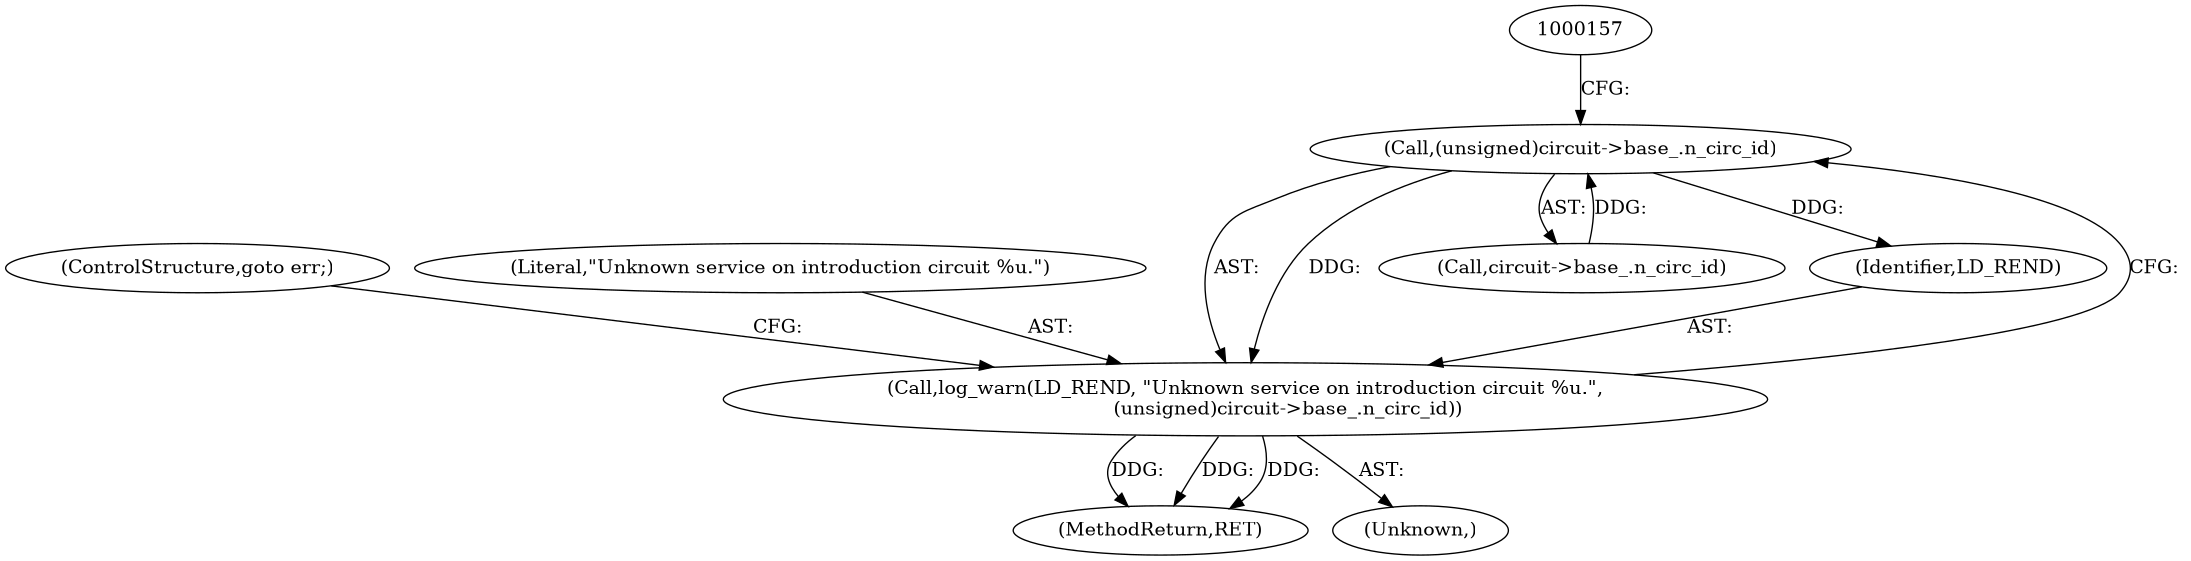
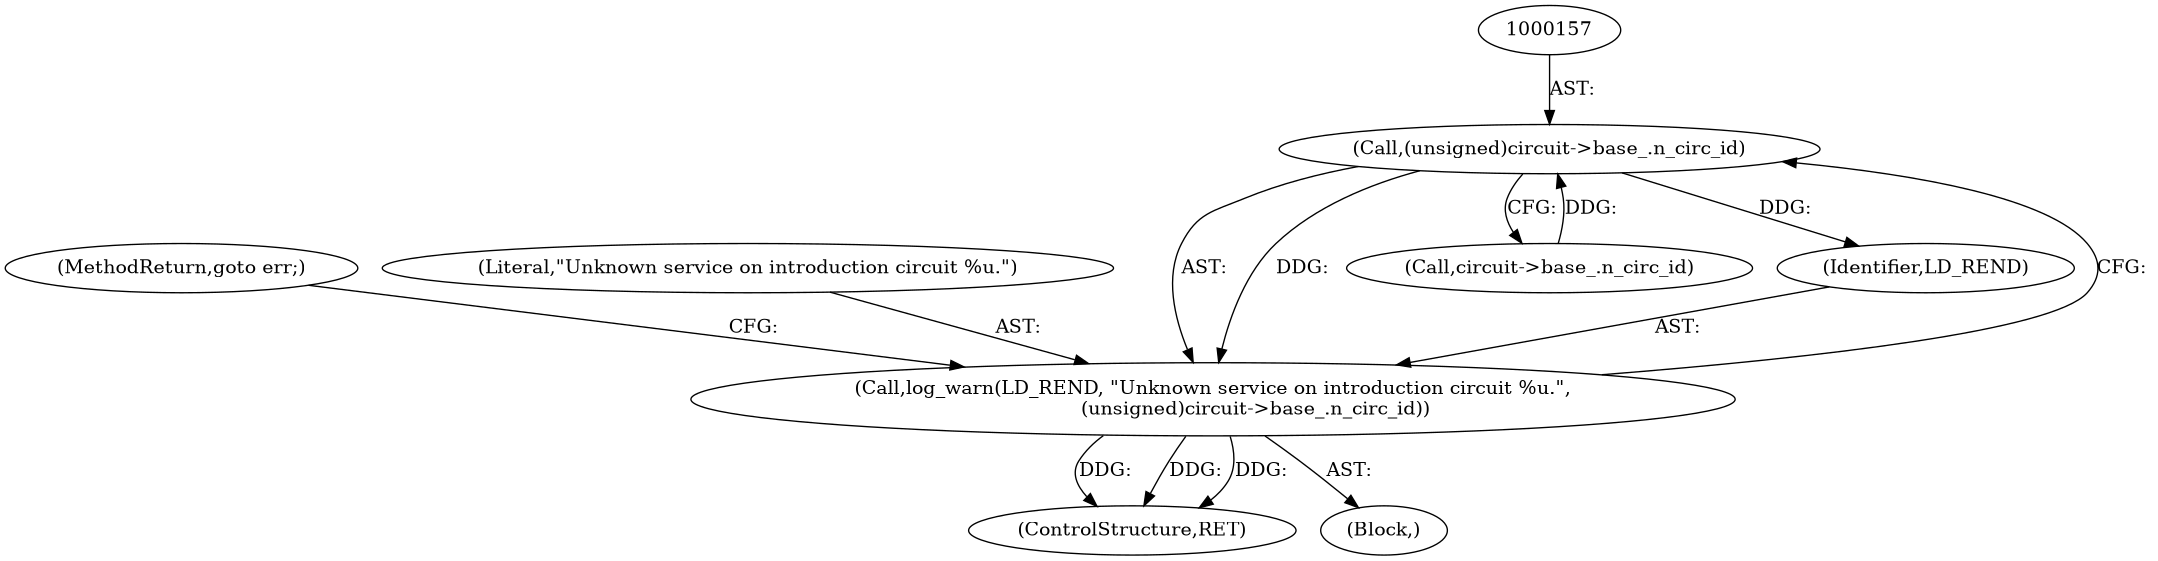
(1609, 90) -> (1576, 90)
(1567, 209) -> (1535, 209)
(198, 268) -> (182, 268)
(1161, 530) -> (1132, 530)
(1421, 530) -> (1384, 530)
